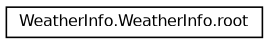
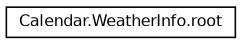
(134, 22) -> (121, 22)
